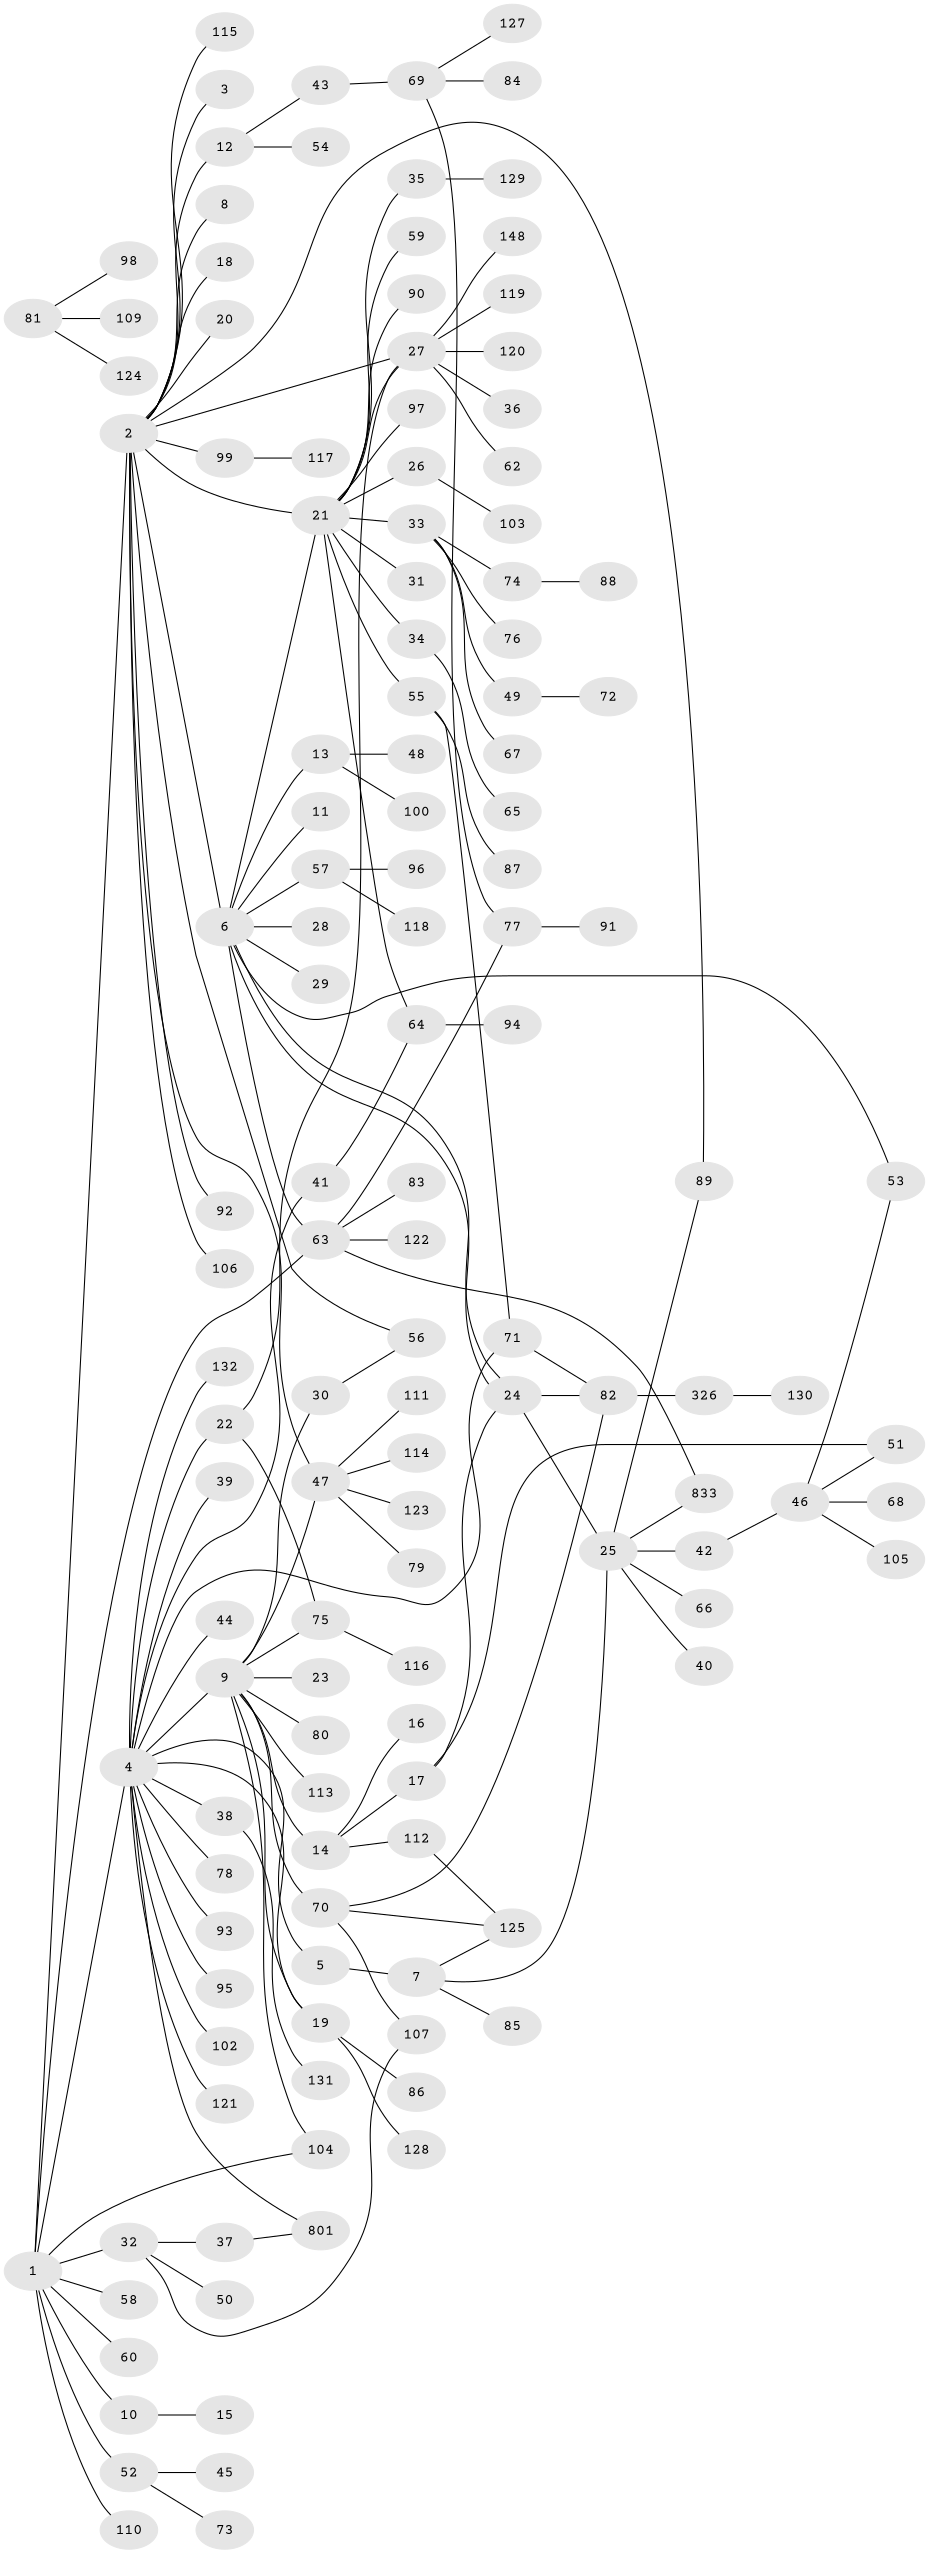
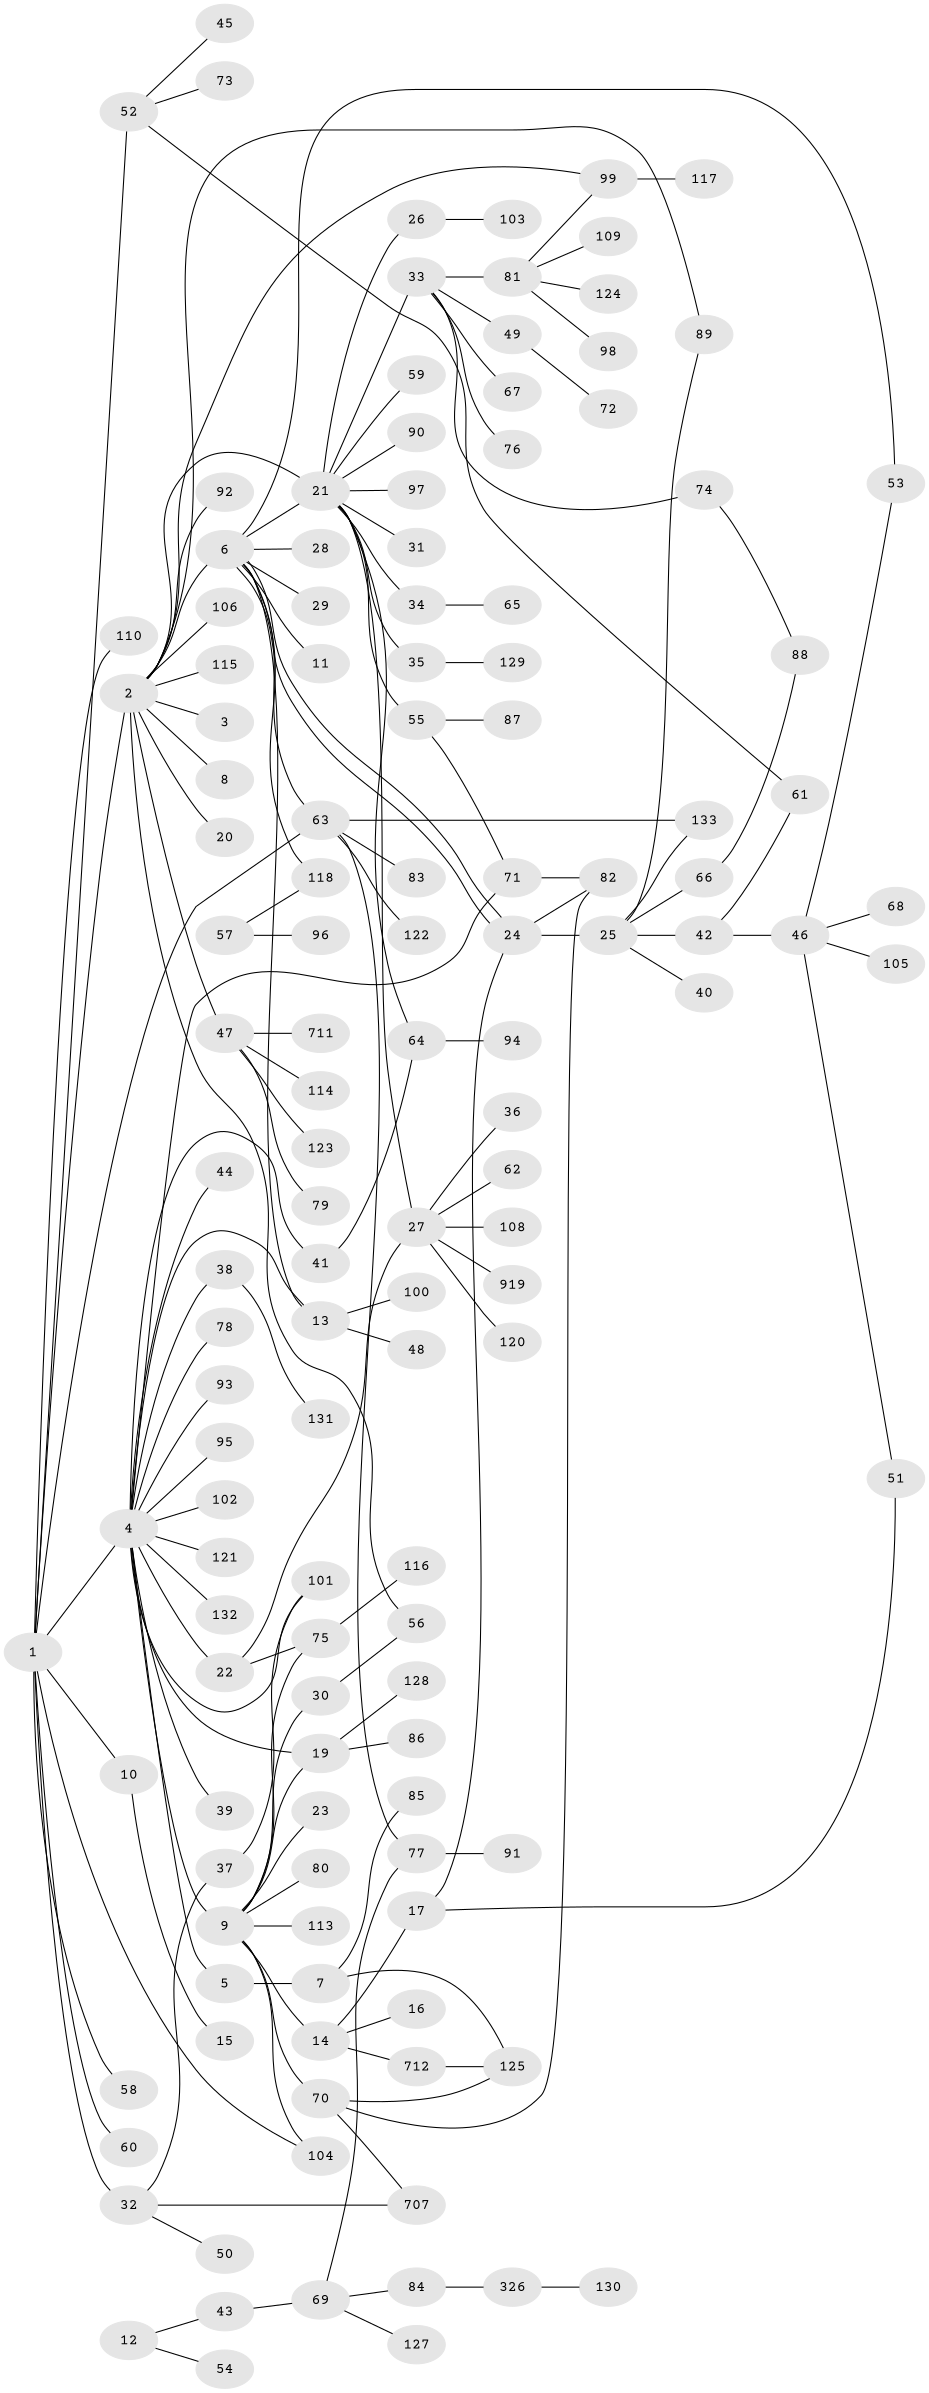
none -> (560, 228)
(512, 236) -> (512, 1227)
(225, 262) -> none
none -> (465, 277)
(177, 290) -> none
(512, 294) -> (512, 1285)
(273, 393) -> none
none -> (766, 777)
none -> (800, 795)
(273, 898) -> (270, 745)
none -> (187, 1252)
(417, 1396) -> (321, 1033)
(664, 1396) -> (465, 2287)
(704, 1494) -> (704, 820)
(286, 1585) -> none
(587, 1819) -> none
(417, 1839) -> (417, 2067)
(417, 2035) -> (417, 2205)
(321, 2231) -> (321, 1581)
